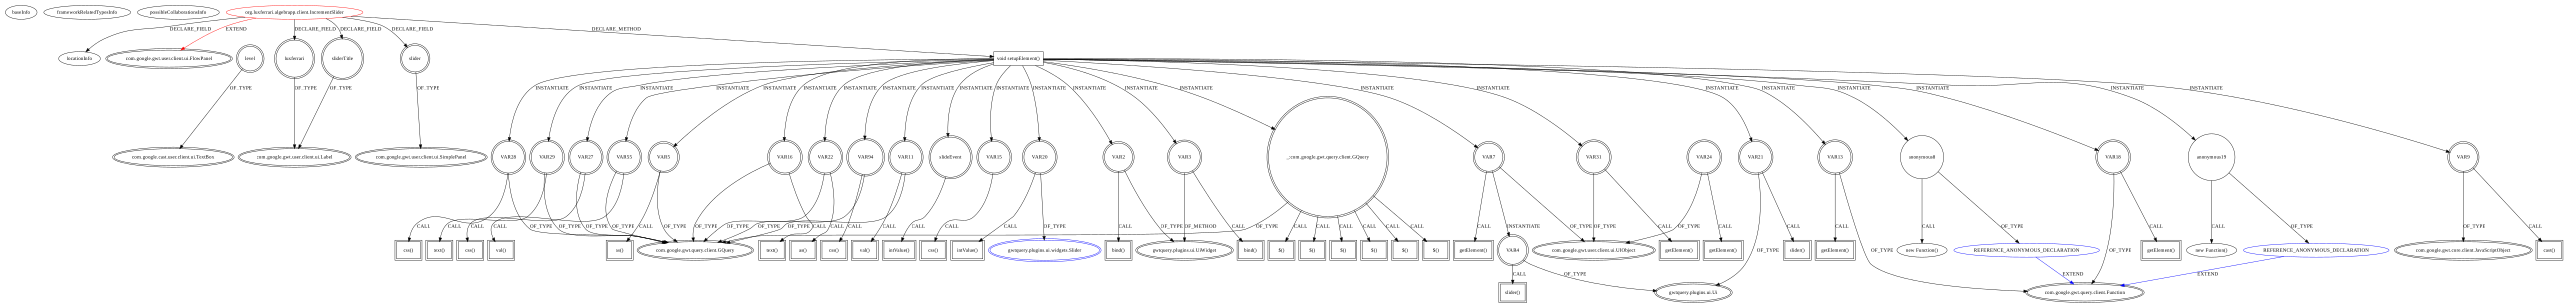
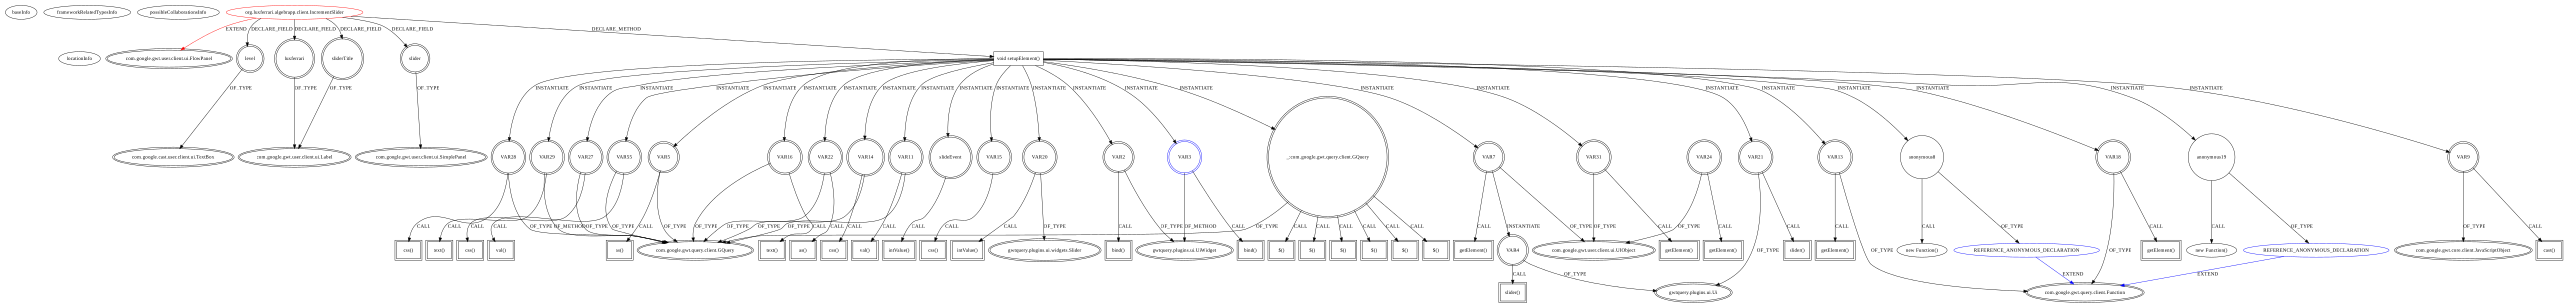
(165, 27) -> (250, 28)
(866, 157) -> (866, 157)
(1185, 157) -> (1185, 157)
(570, 226) -> (570, 226)
(1045, 250) -> (1045, 250)
